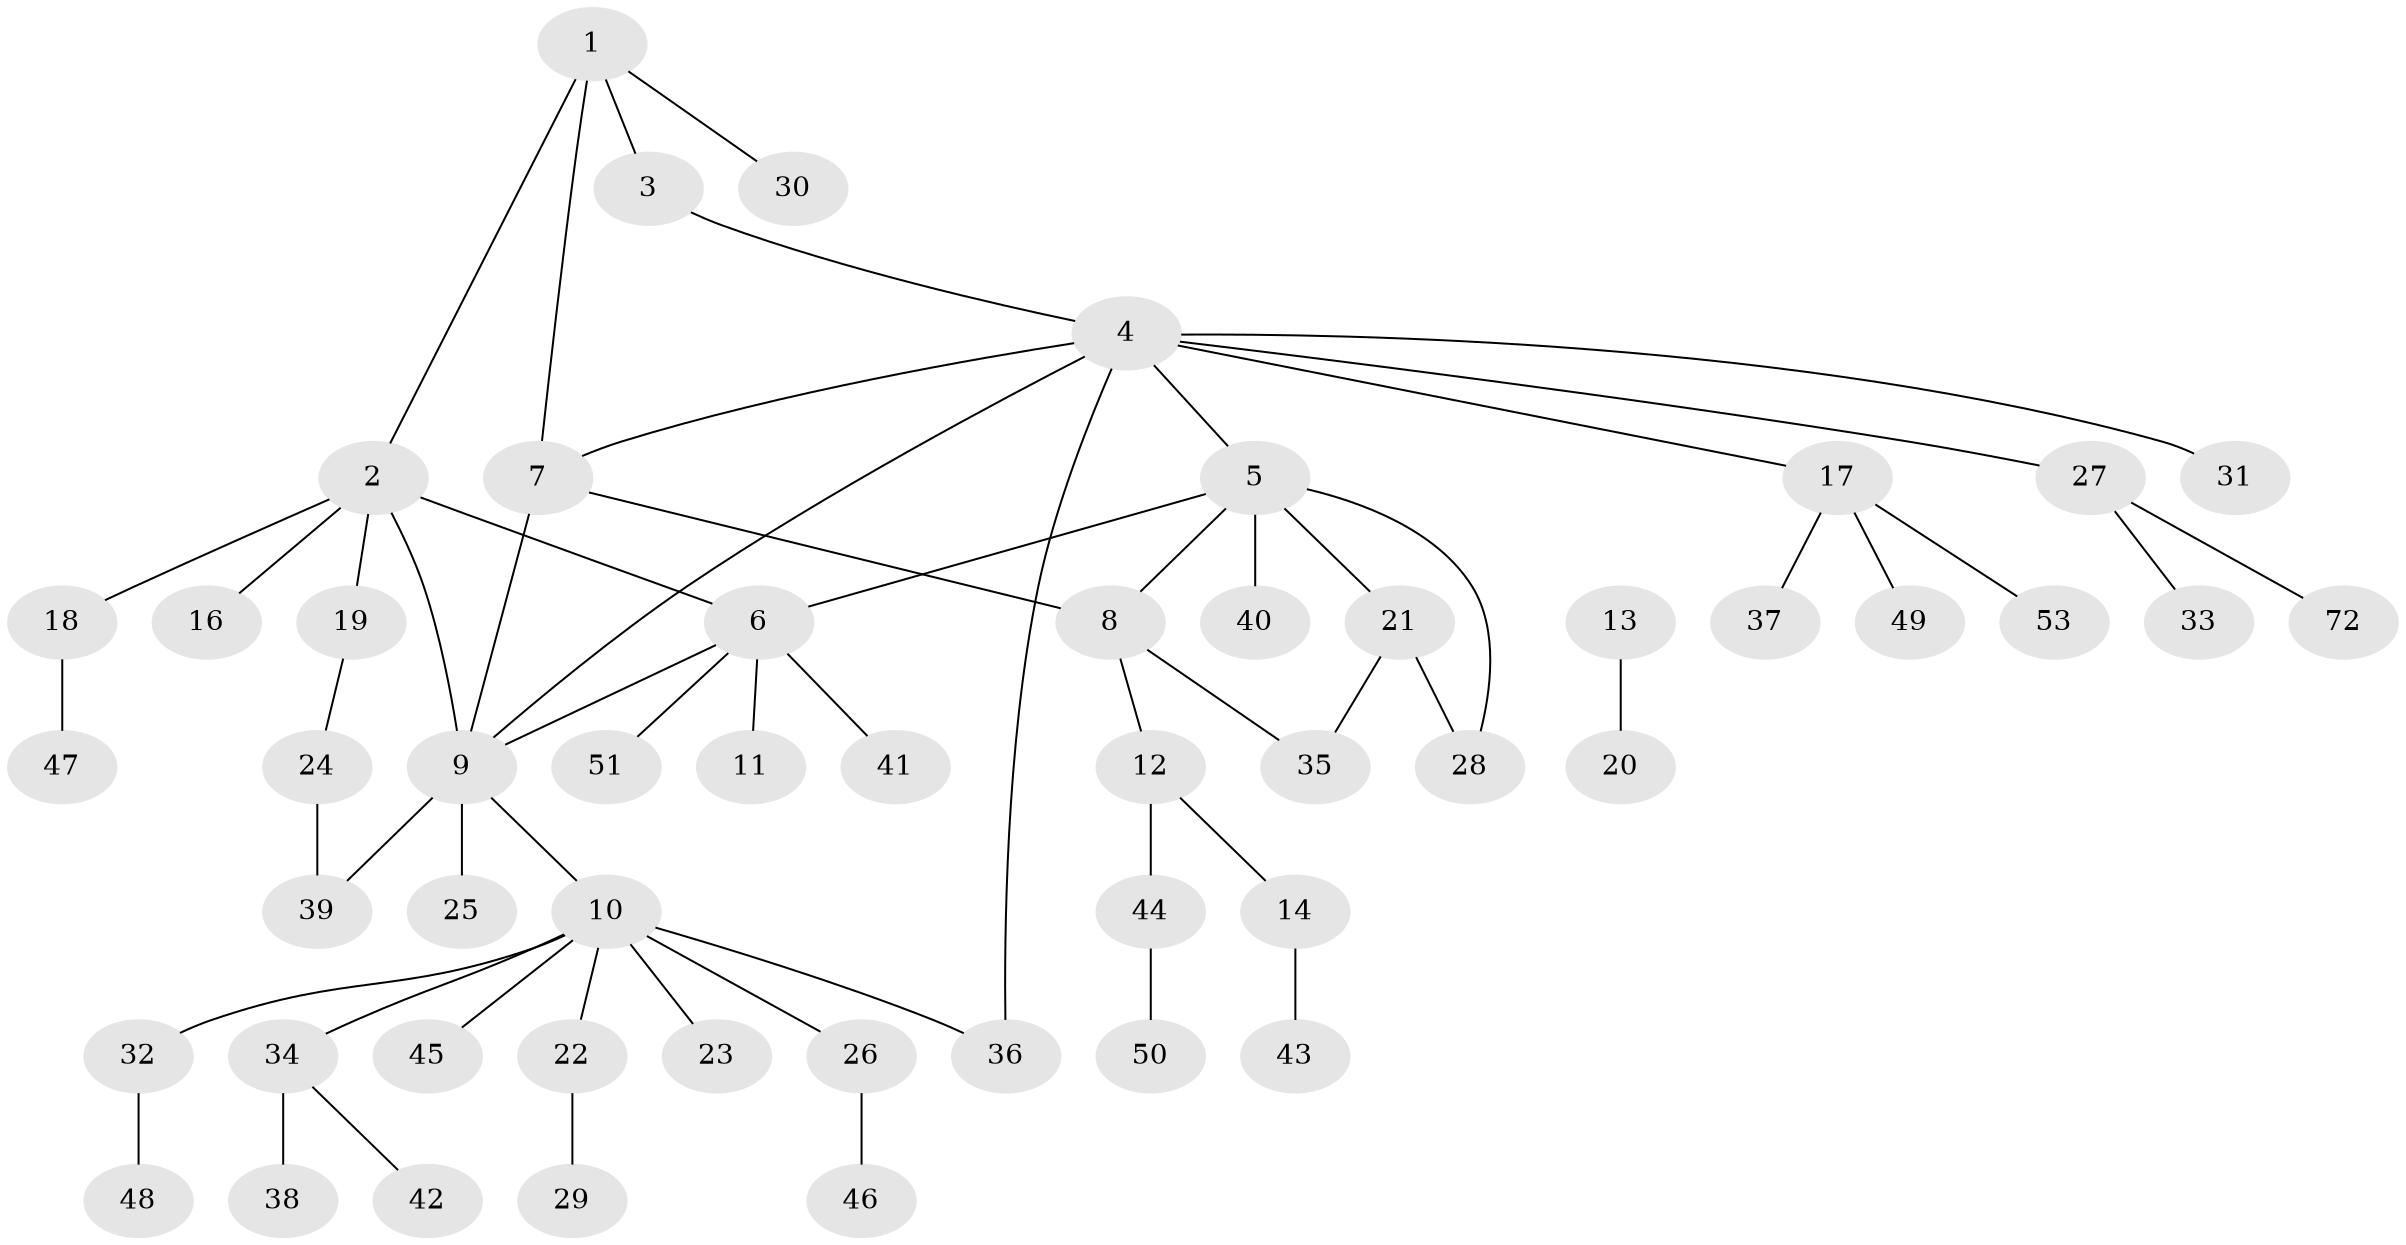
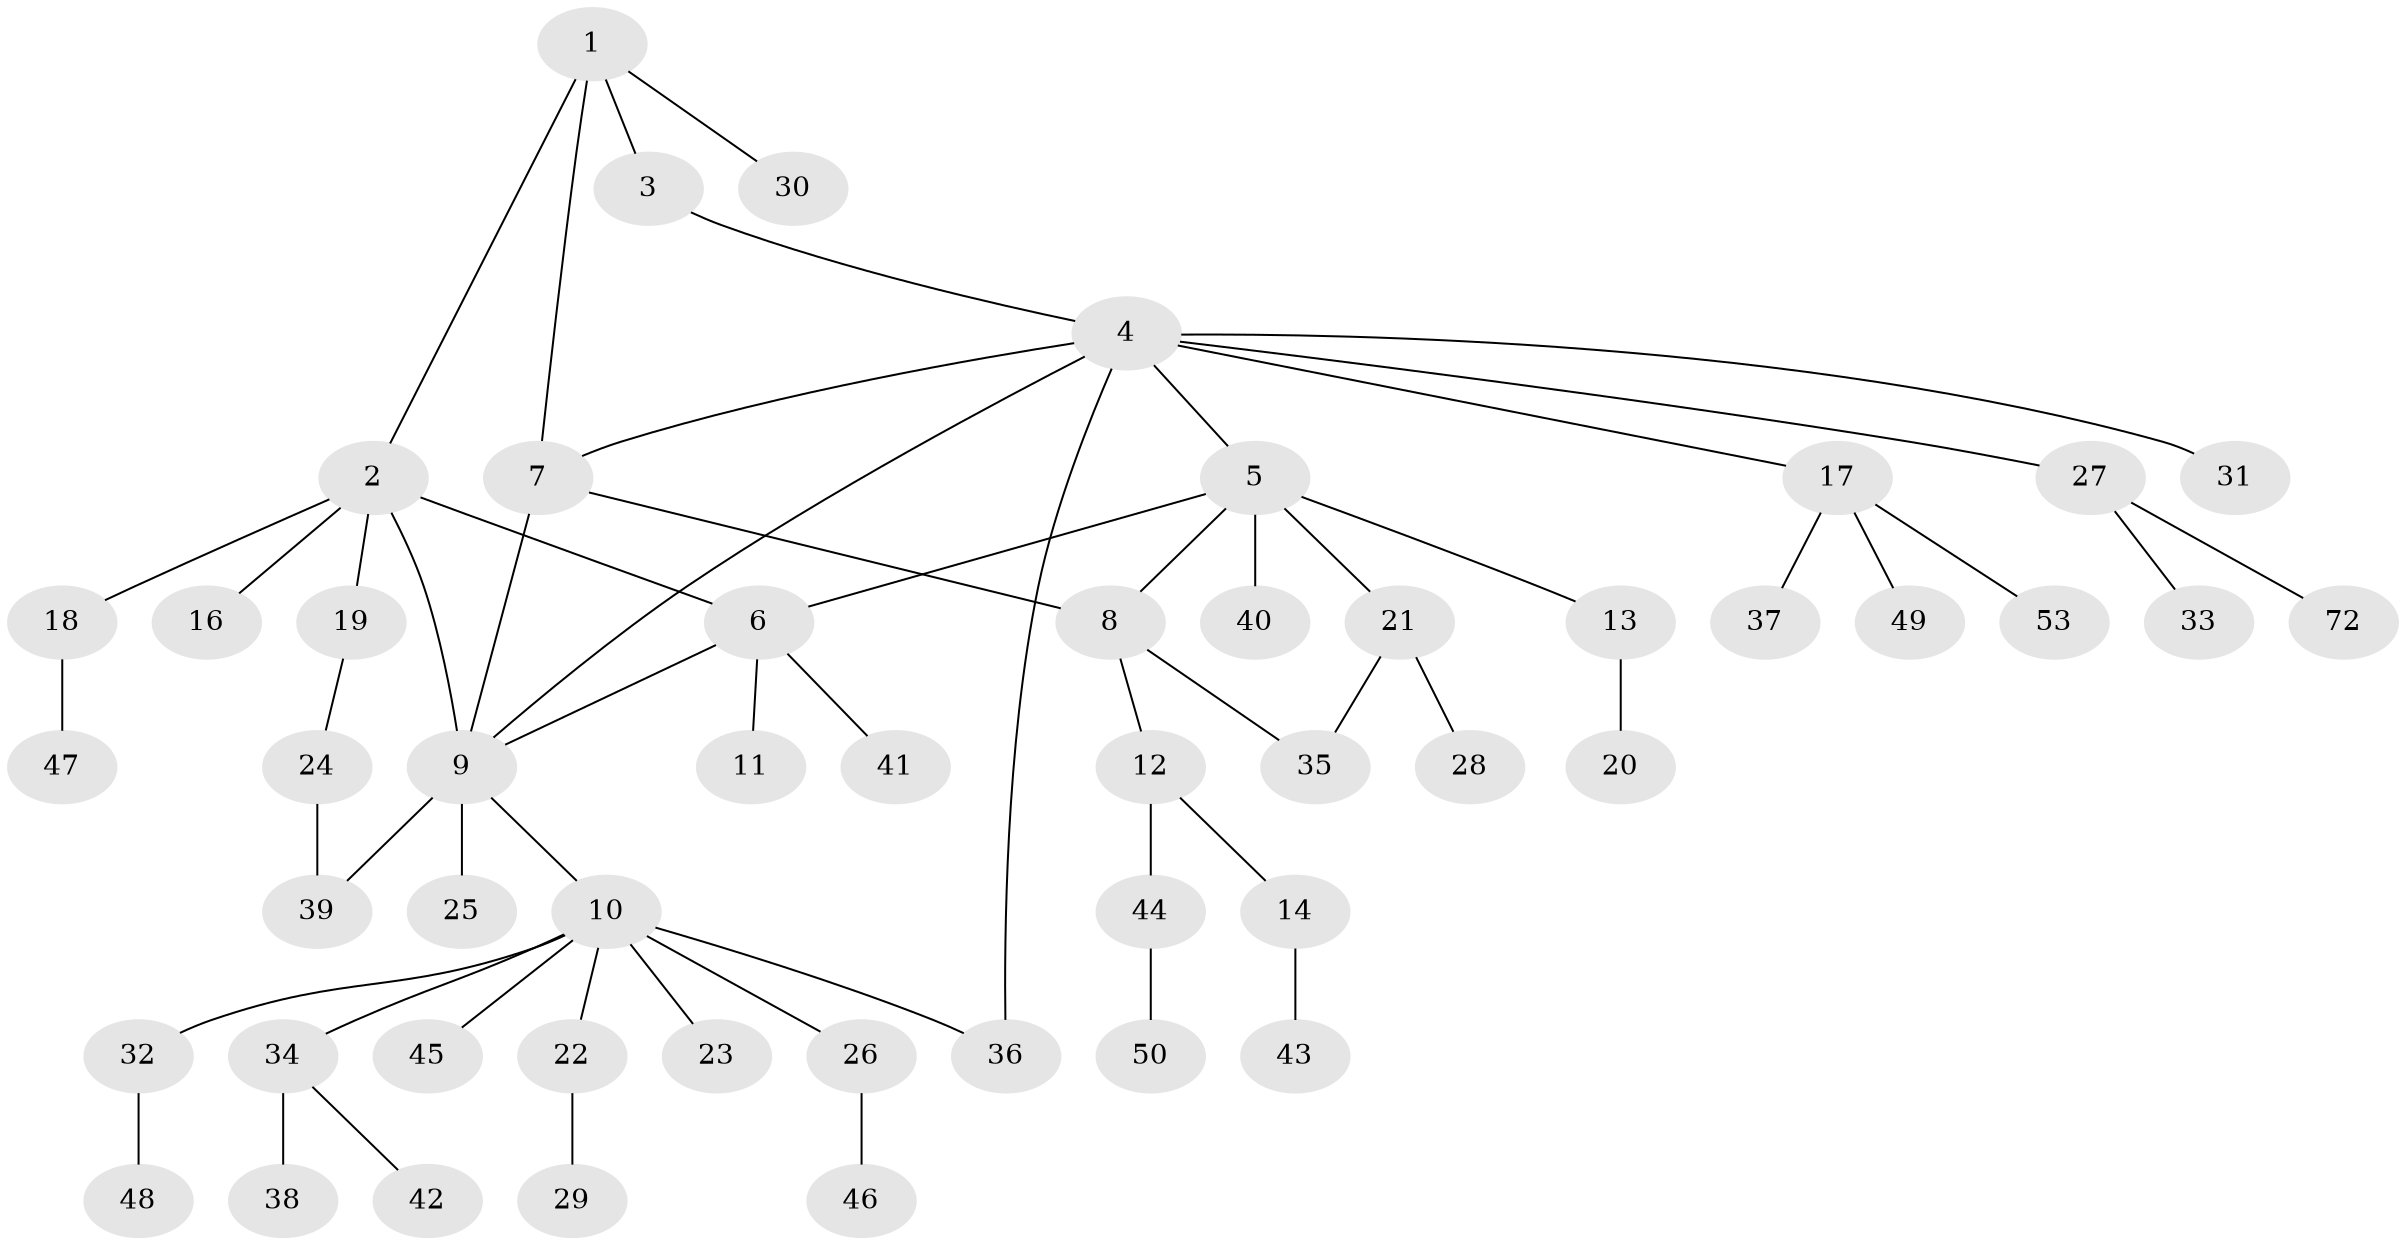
(1458, 568) -> (1439, 548)
(607, 767) -> none
